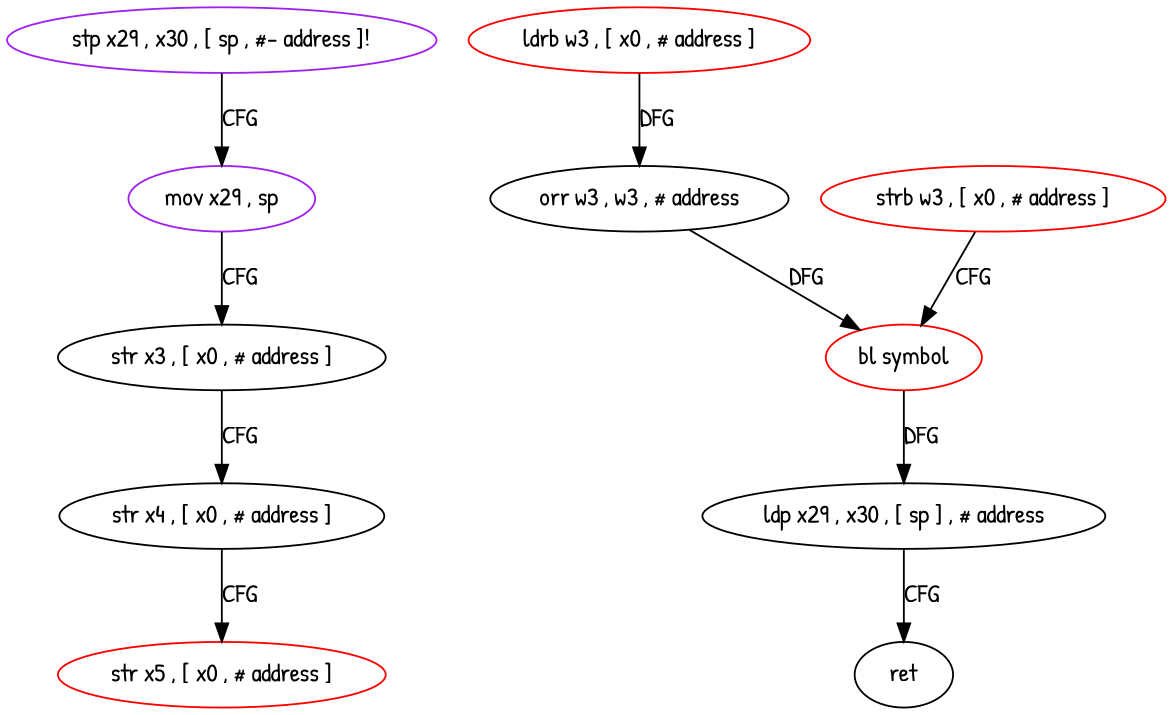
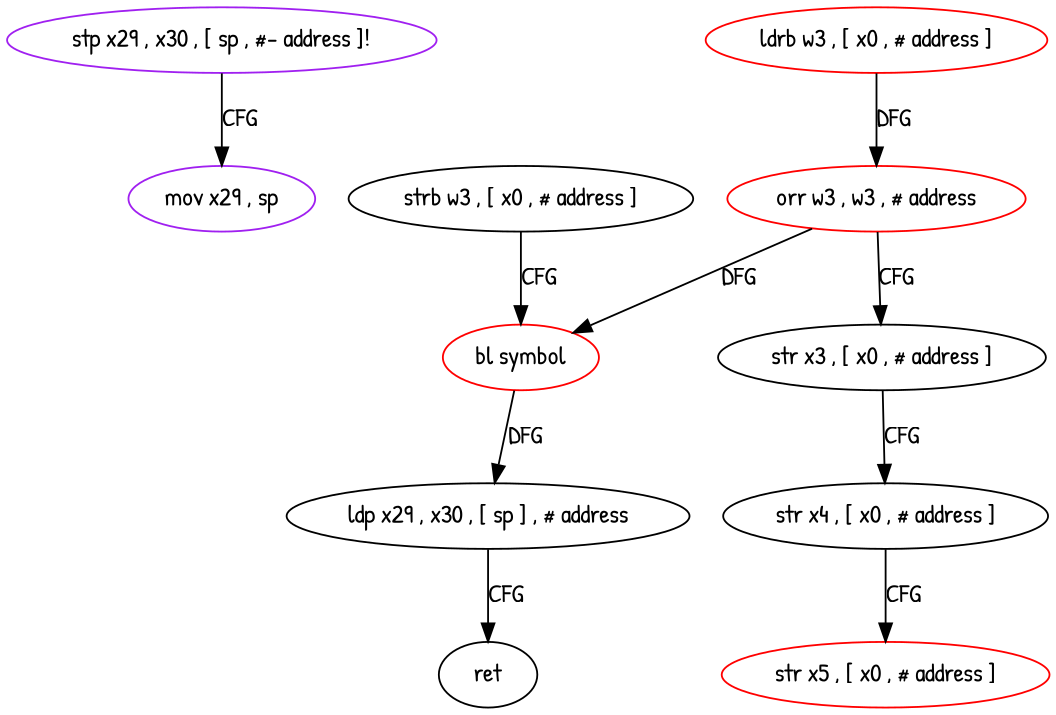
(639, 199) -> (877, 199)
(993, 199) -> (521, 199)
(222, 269) -> (879, 269)
